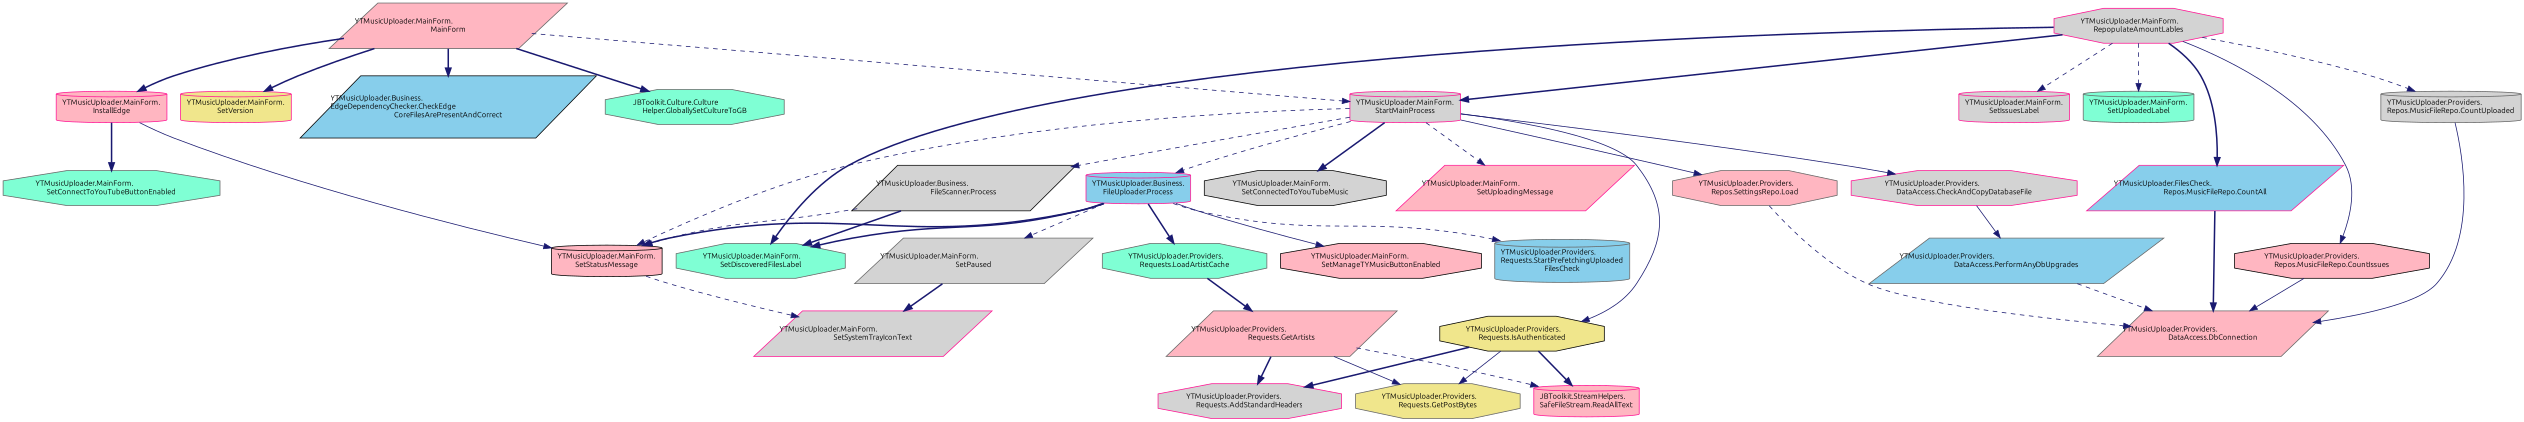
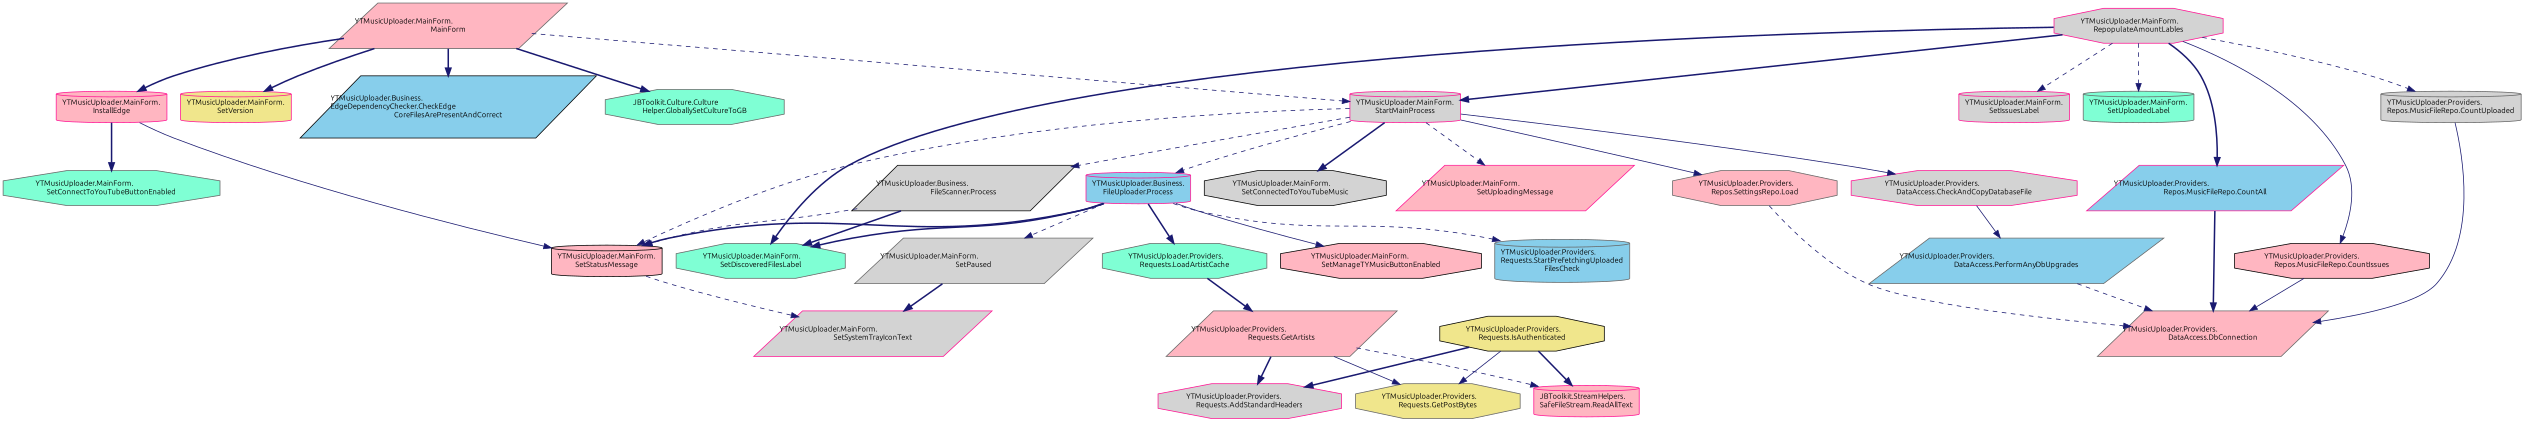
(1638, 167) -> none
(2215, 188) -> (2215, 188)
